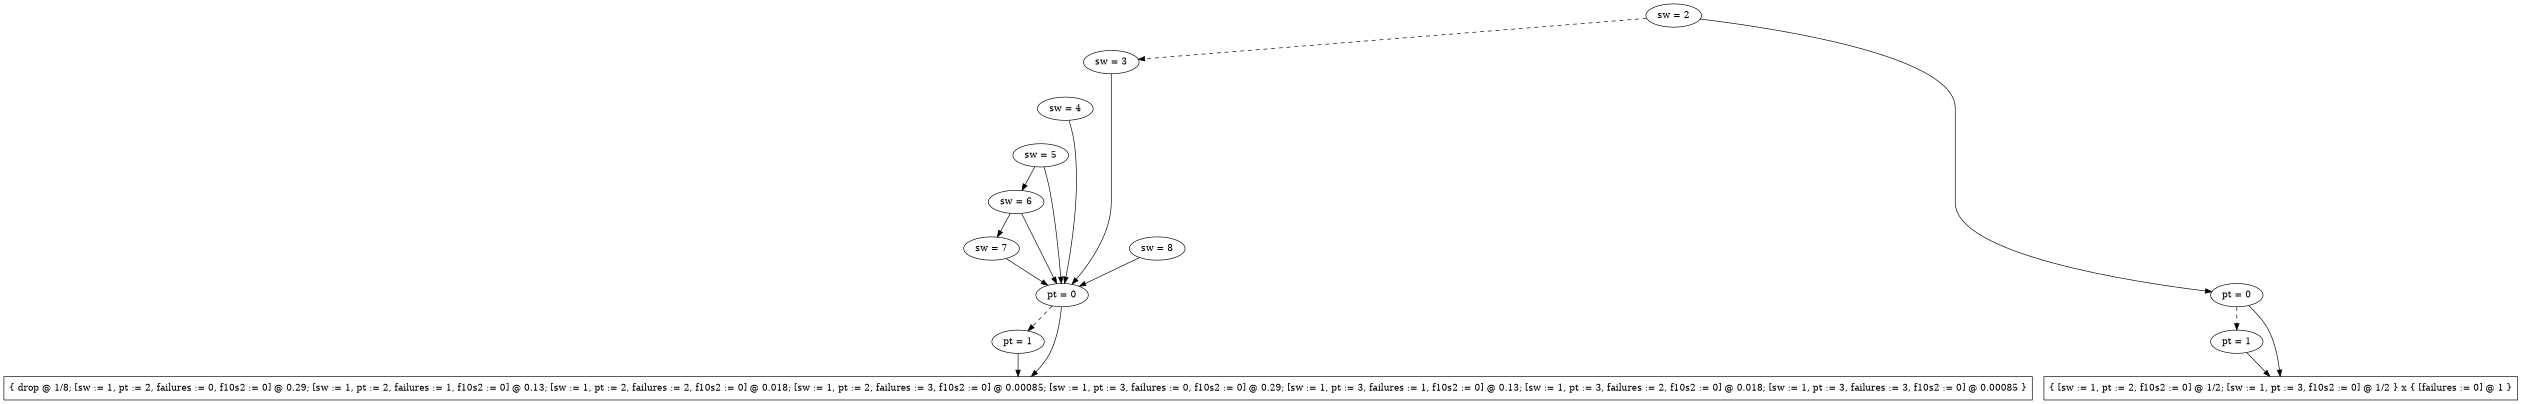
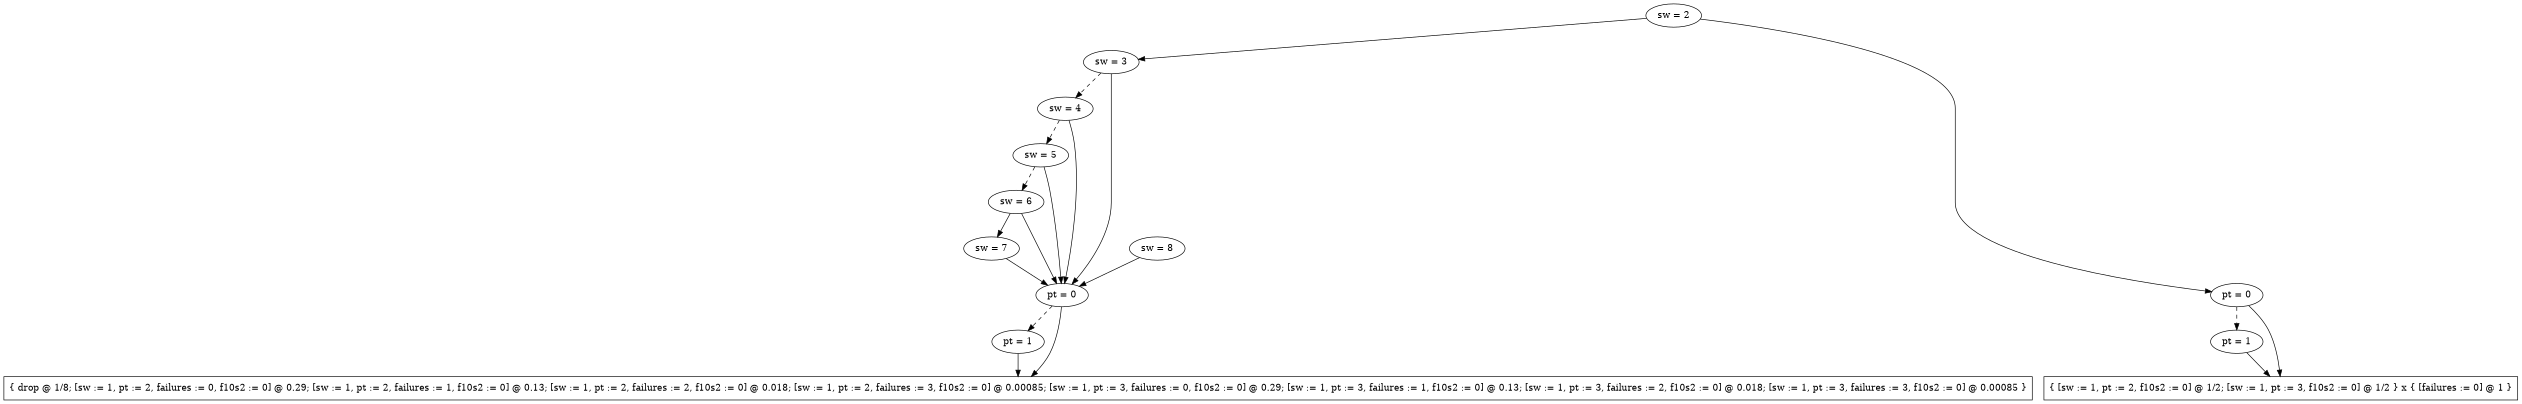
(1396, 39) -> (1396, 39)
none -> (1091, 83)
none -> (1055, 129)
(1030, 176) -> (1030, 176)
